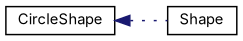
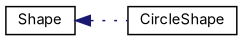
(149, 21) -> (109, 21)
